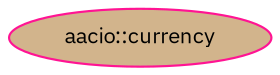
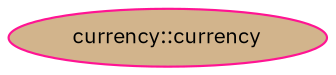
(140, 38) -> (168, 38)
